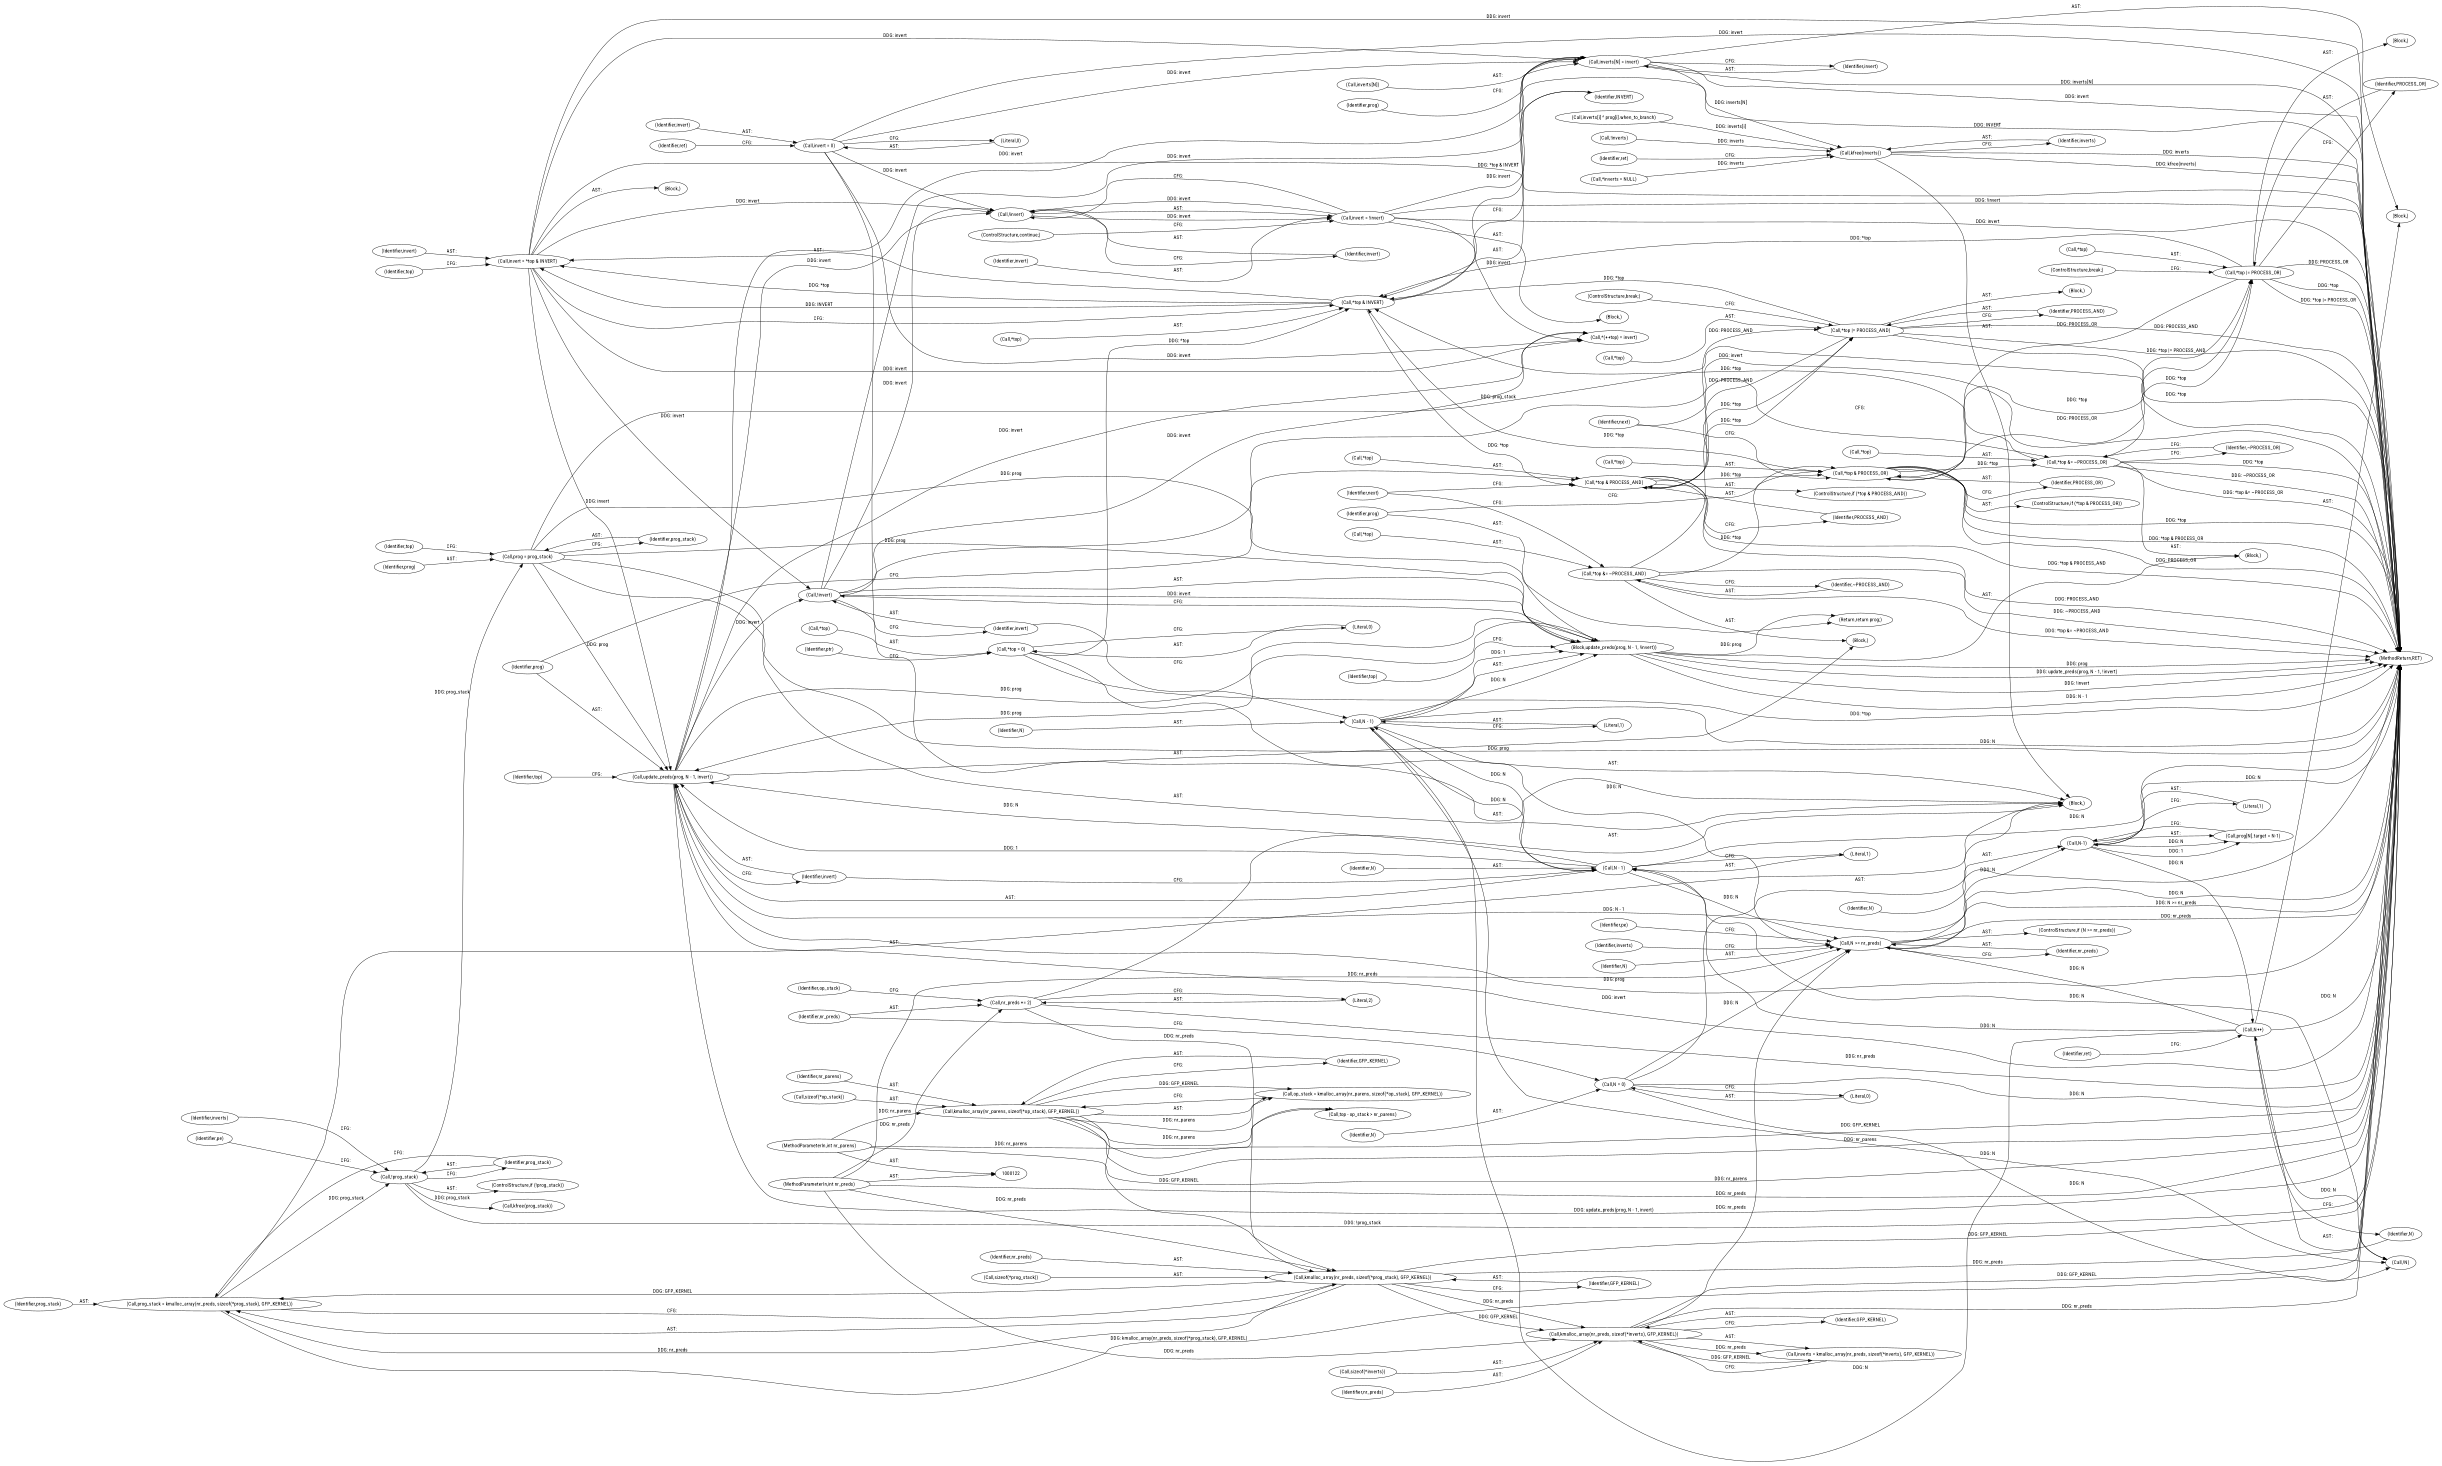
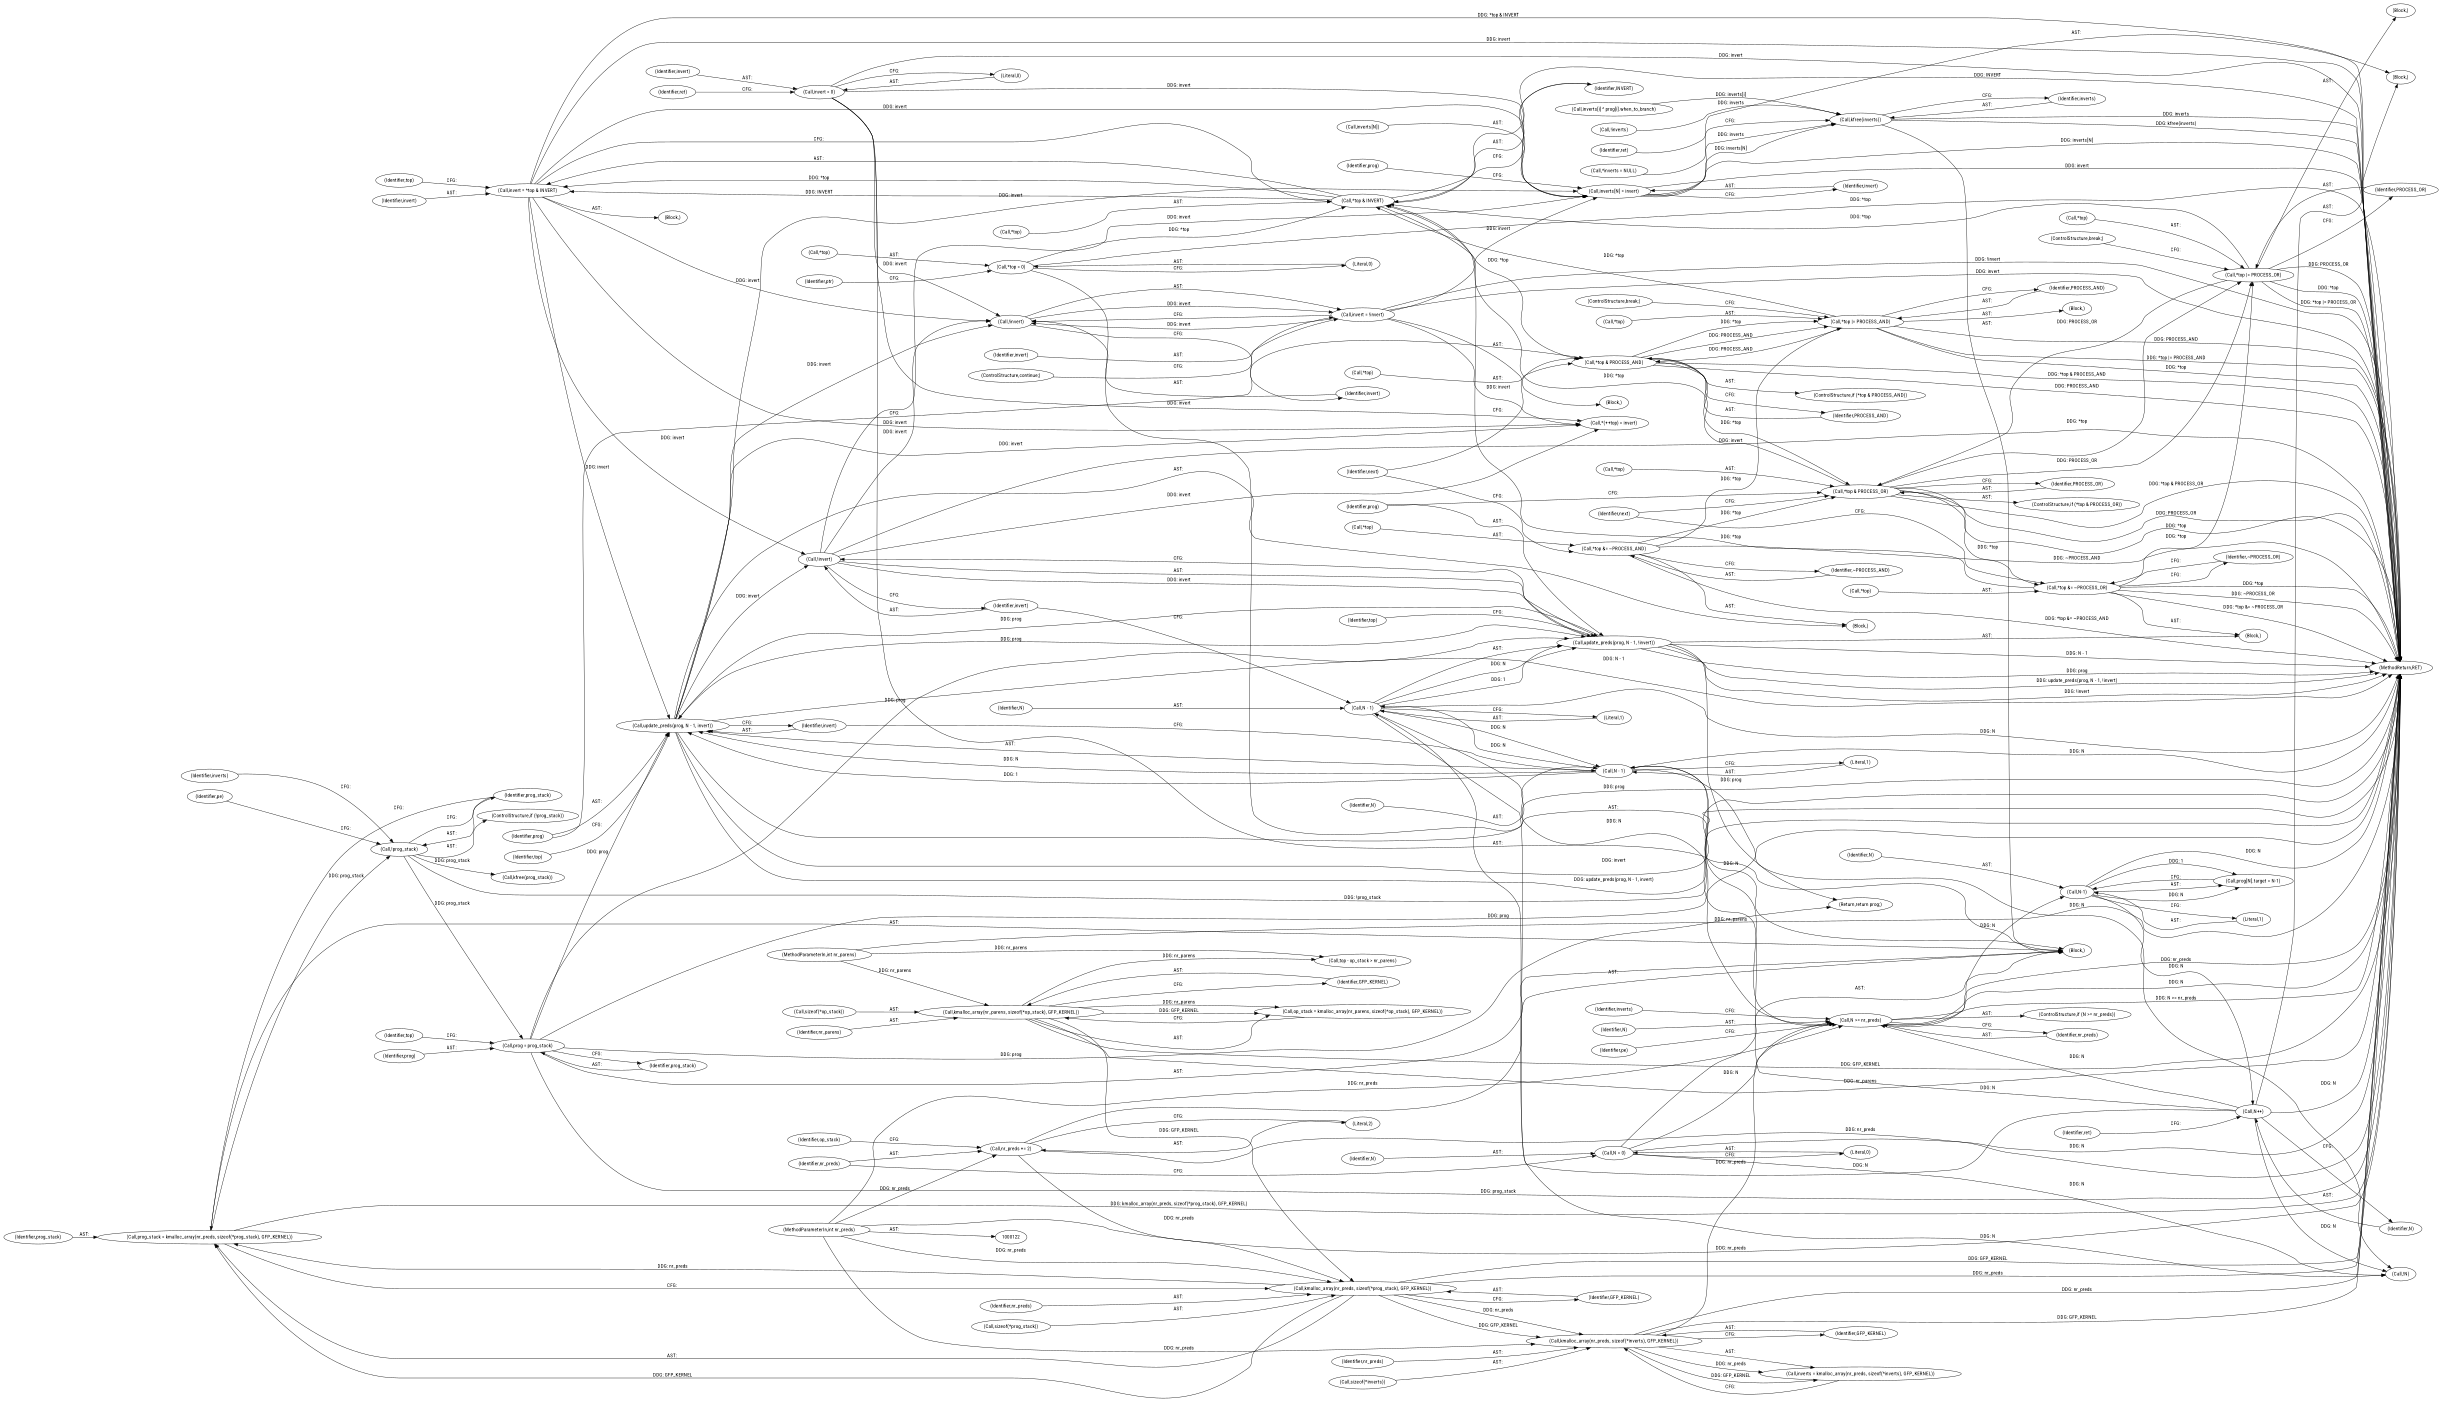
(1614, 648) -> (1614, 643)
(913, 1169) -> none
